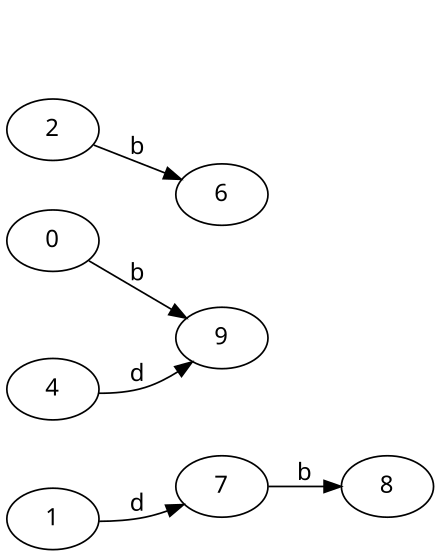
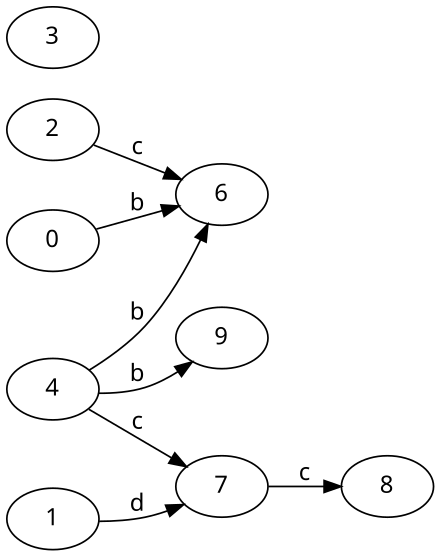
none -> (53, 38)
(137, 148) -> (137, 148)
(130, 285) -> (129, 220)
none -> (155, 314)
(137, 375) -> (137, 375)
none -> (130, 434)
(305, 474) -> (305, 474)
